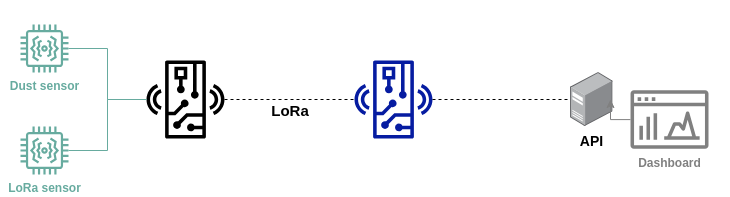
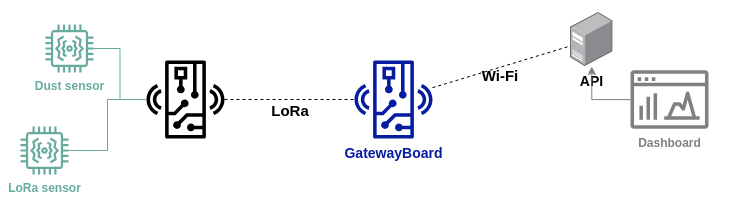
(45, 49) -> (70, 49)
none -> (501, 76)
(592, 100) -> (592, 40)
(670, 120) -> (670, 100)
none -> (394, 154)
